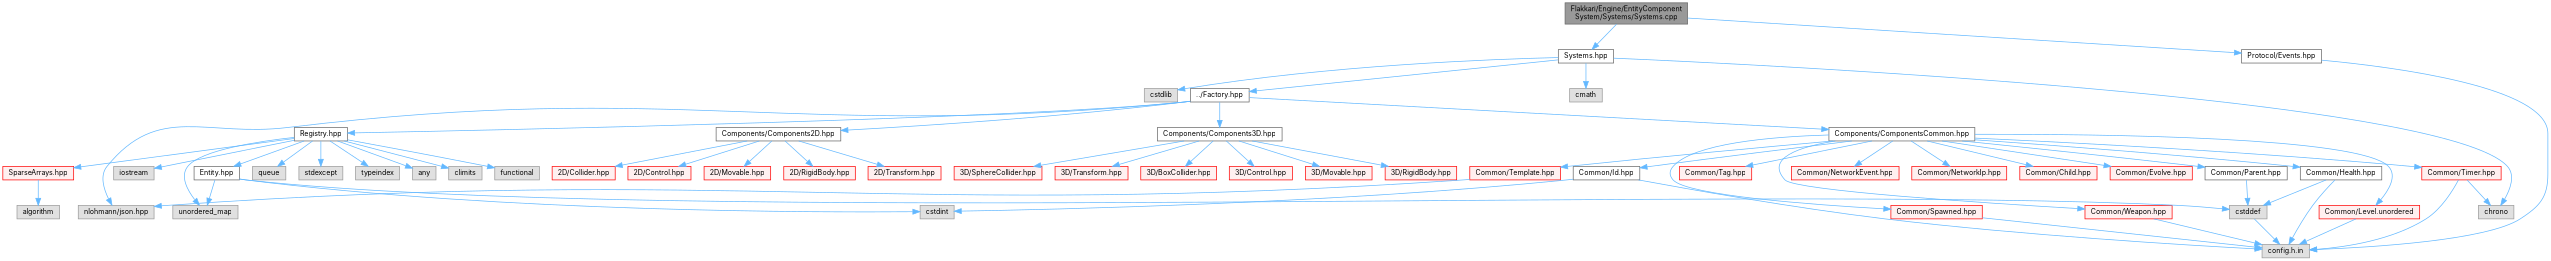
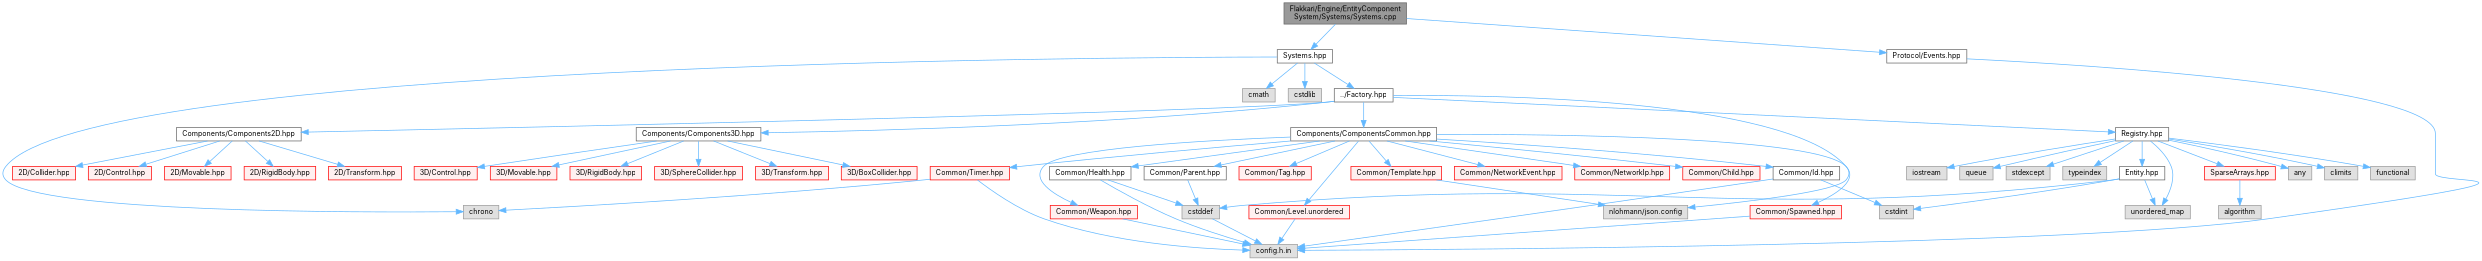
(2151, 173) -> none
(116, 212) -> (1646, 212)
